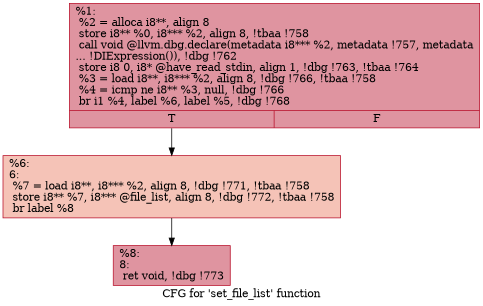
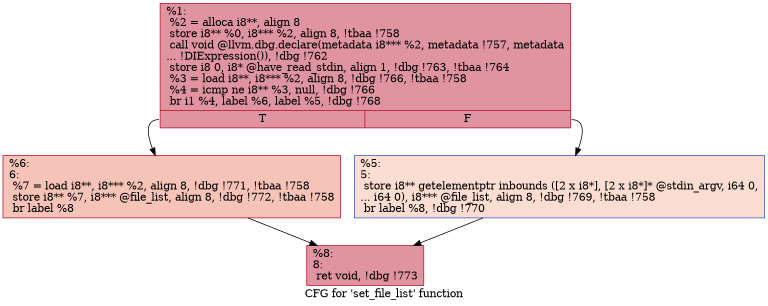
none -> (560, 187)
